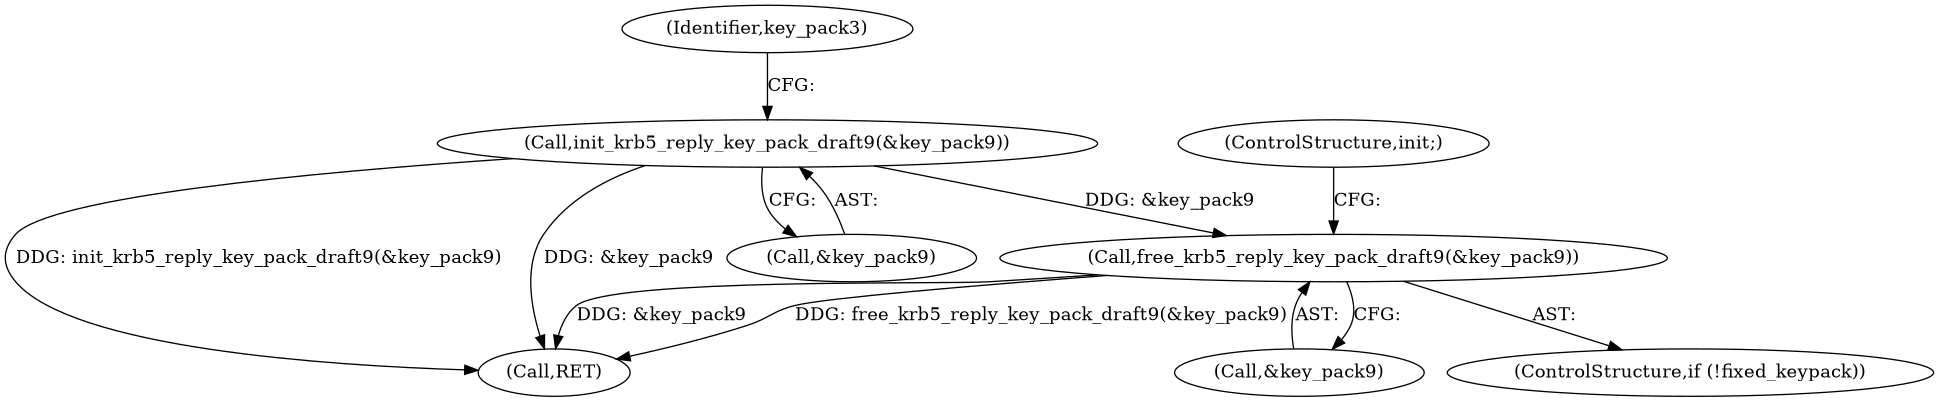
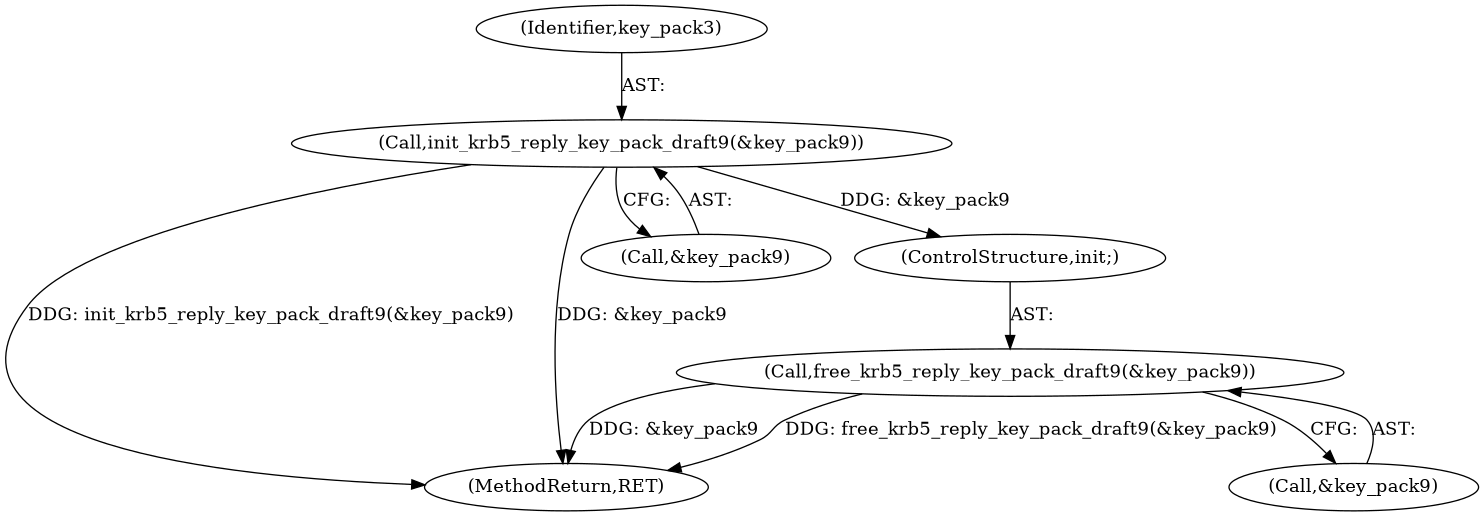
(794, 86) -> (647, 86)
(1044, 199) -> (813, 200)
(1361, 201) -> (1035, 315)
(554, 373) -> (566, 487)
(1690, 373) -> none
